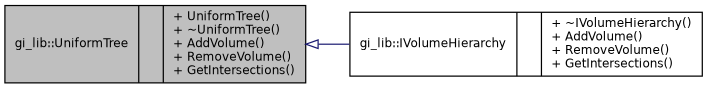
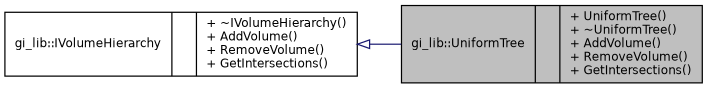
(334, 44) -> (385, 44)
